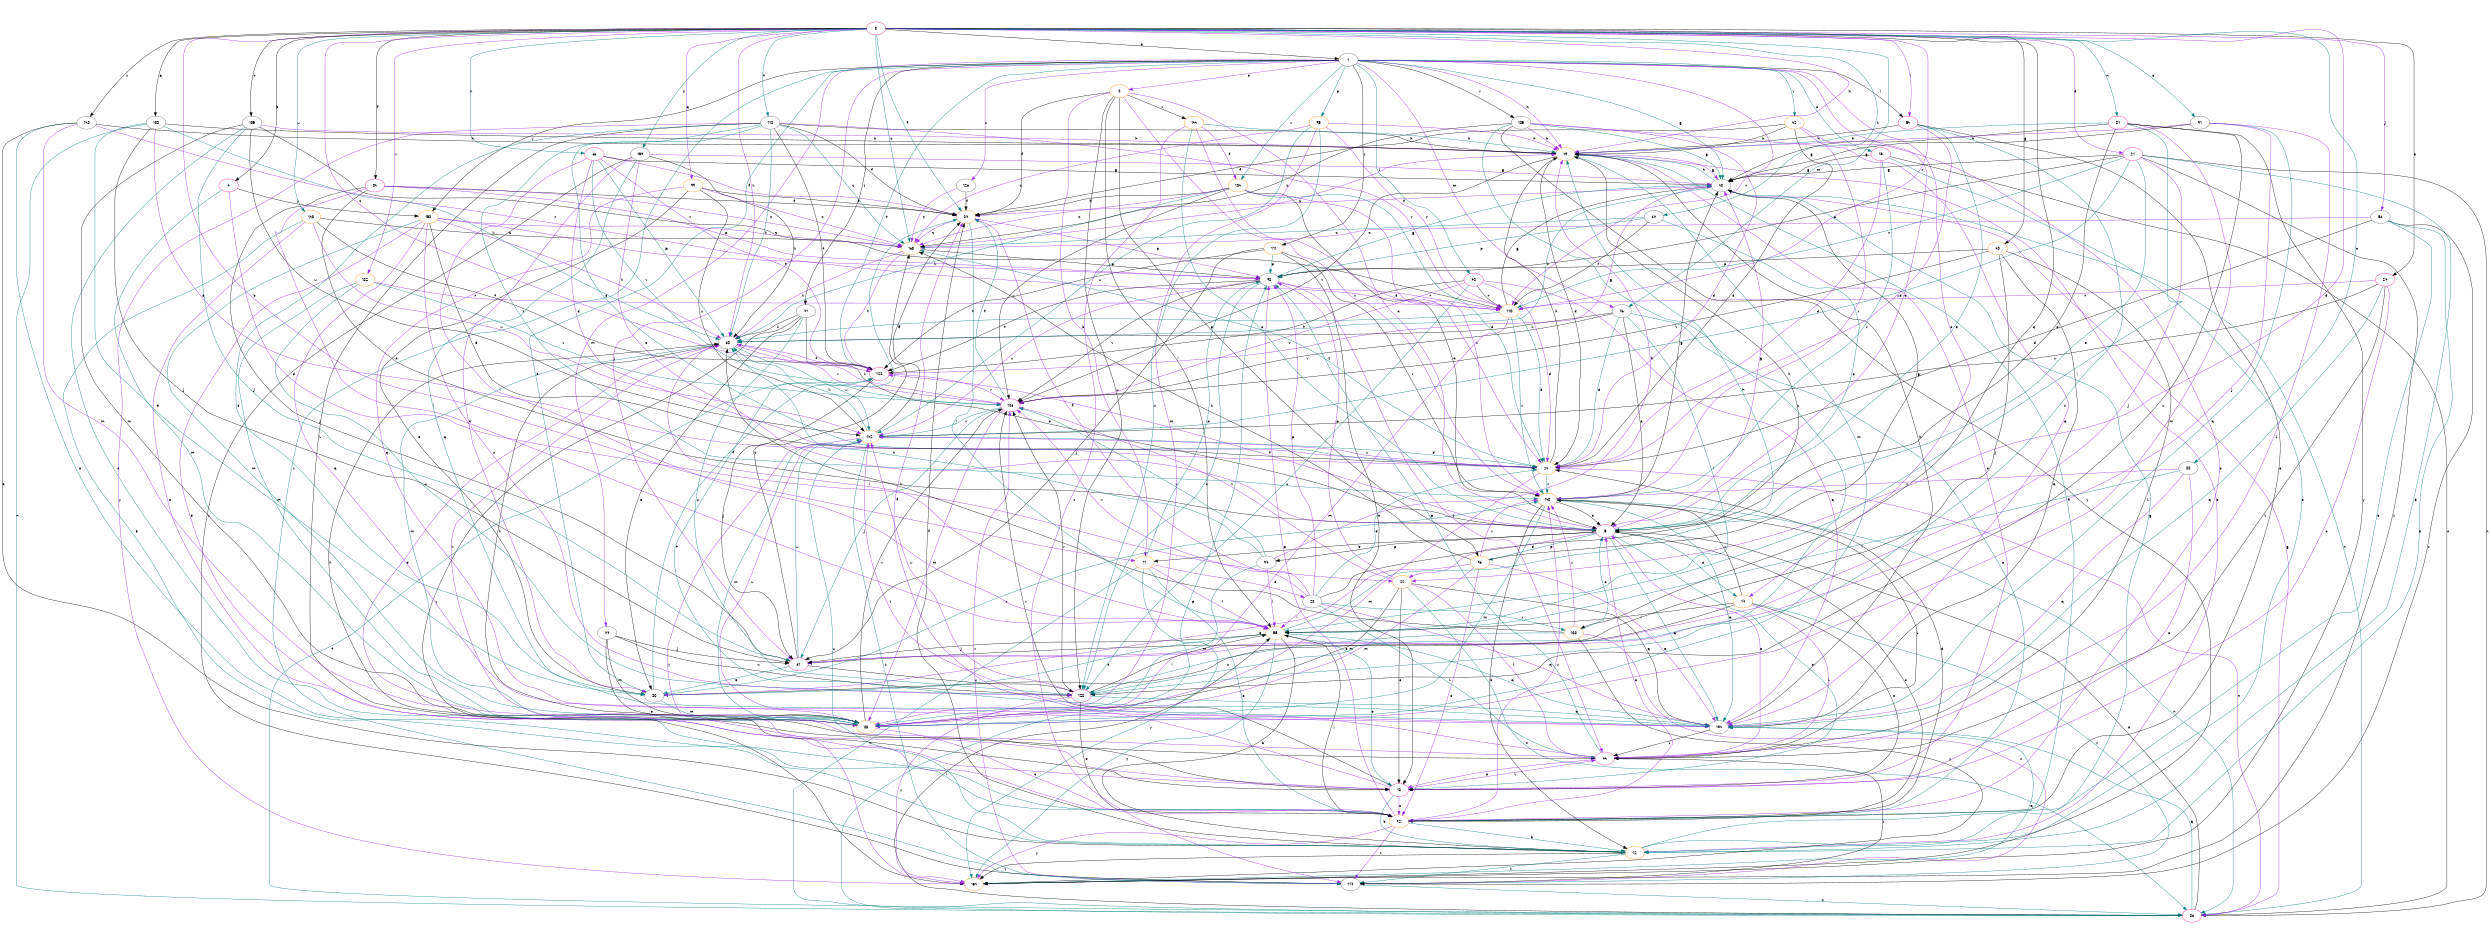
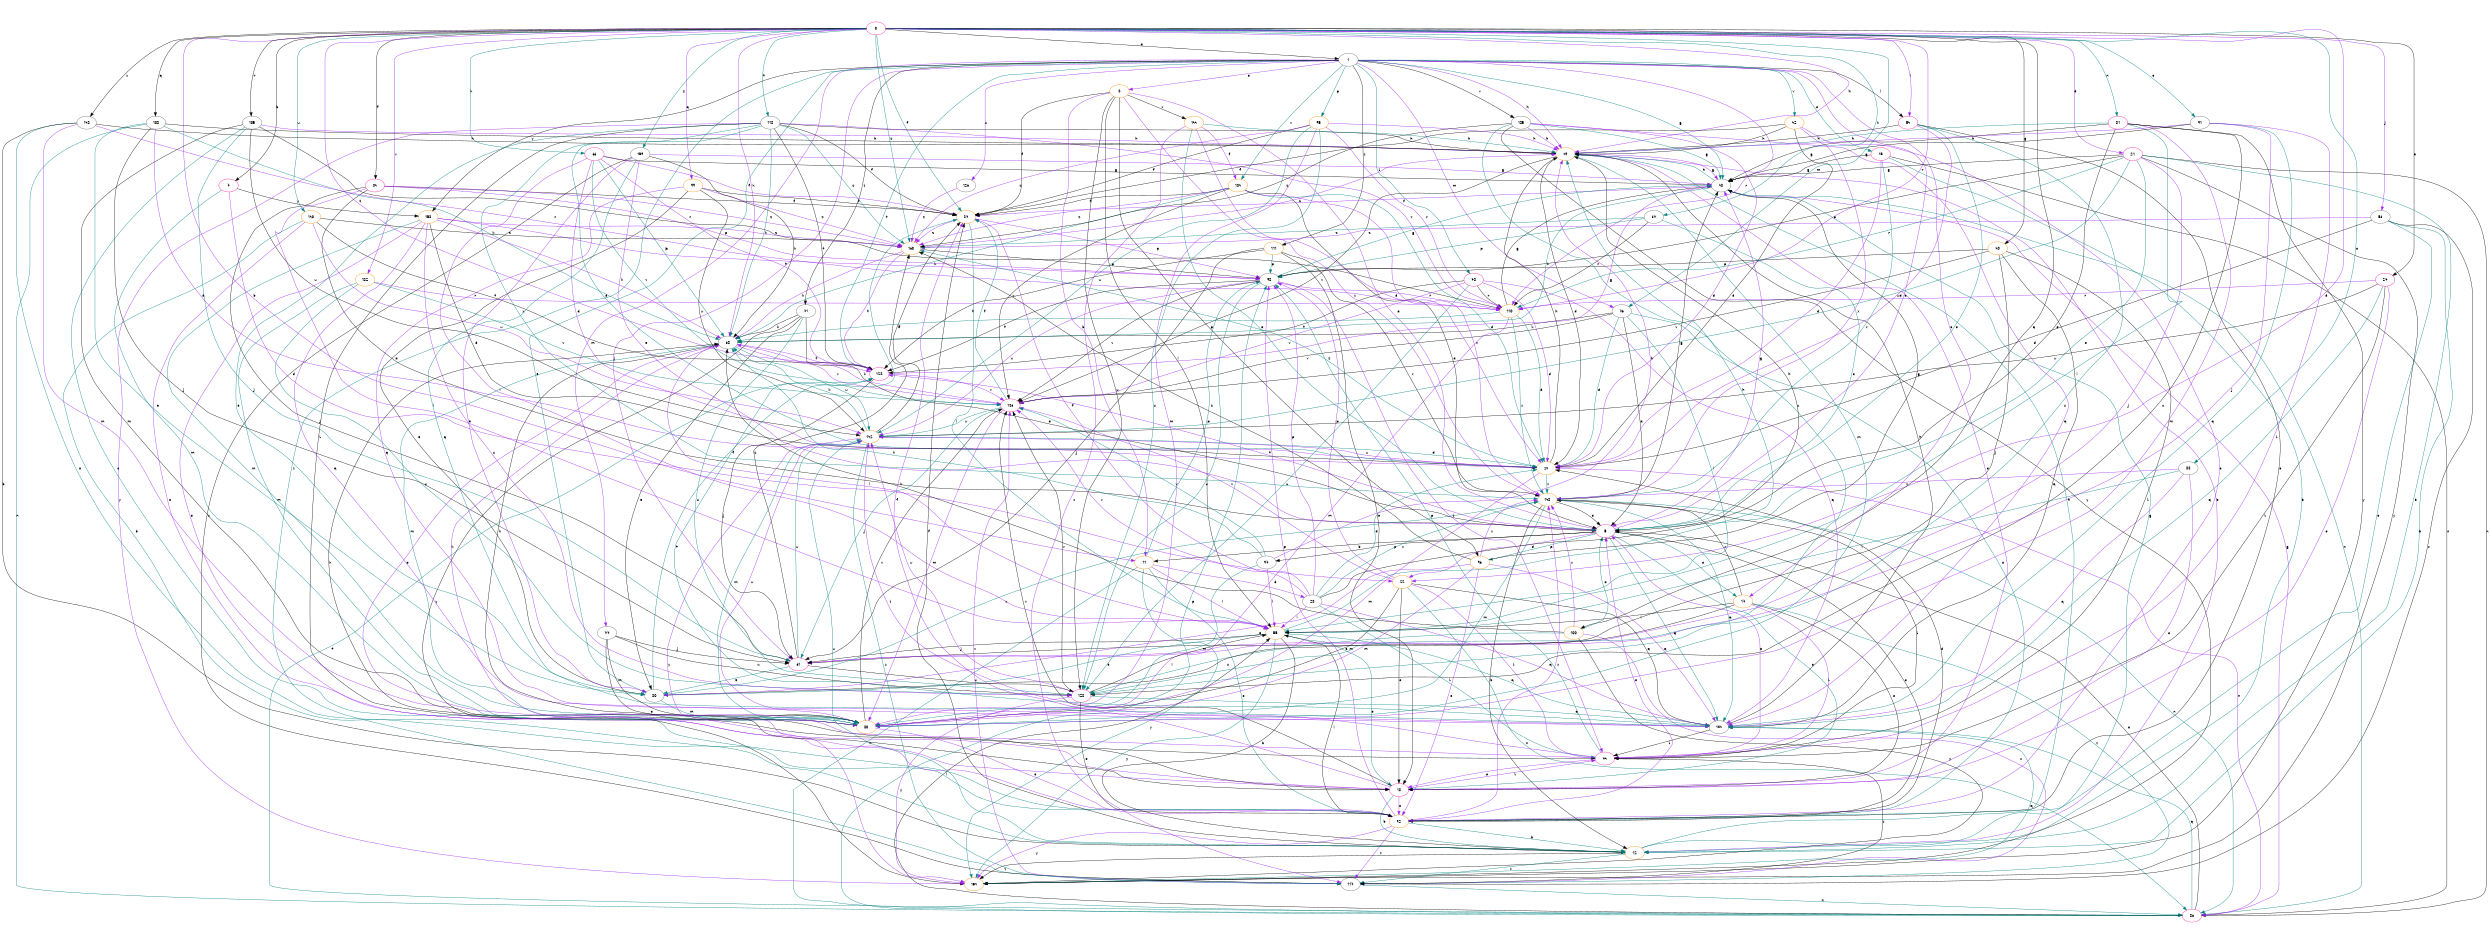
(966, 200) -> (1144, 170)
(1460, 611) -> (1415, 539)
